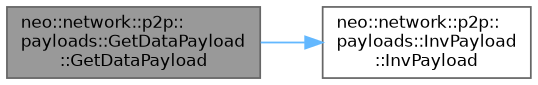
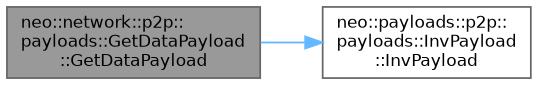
(427, 43) -> (427, 43)
